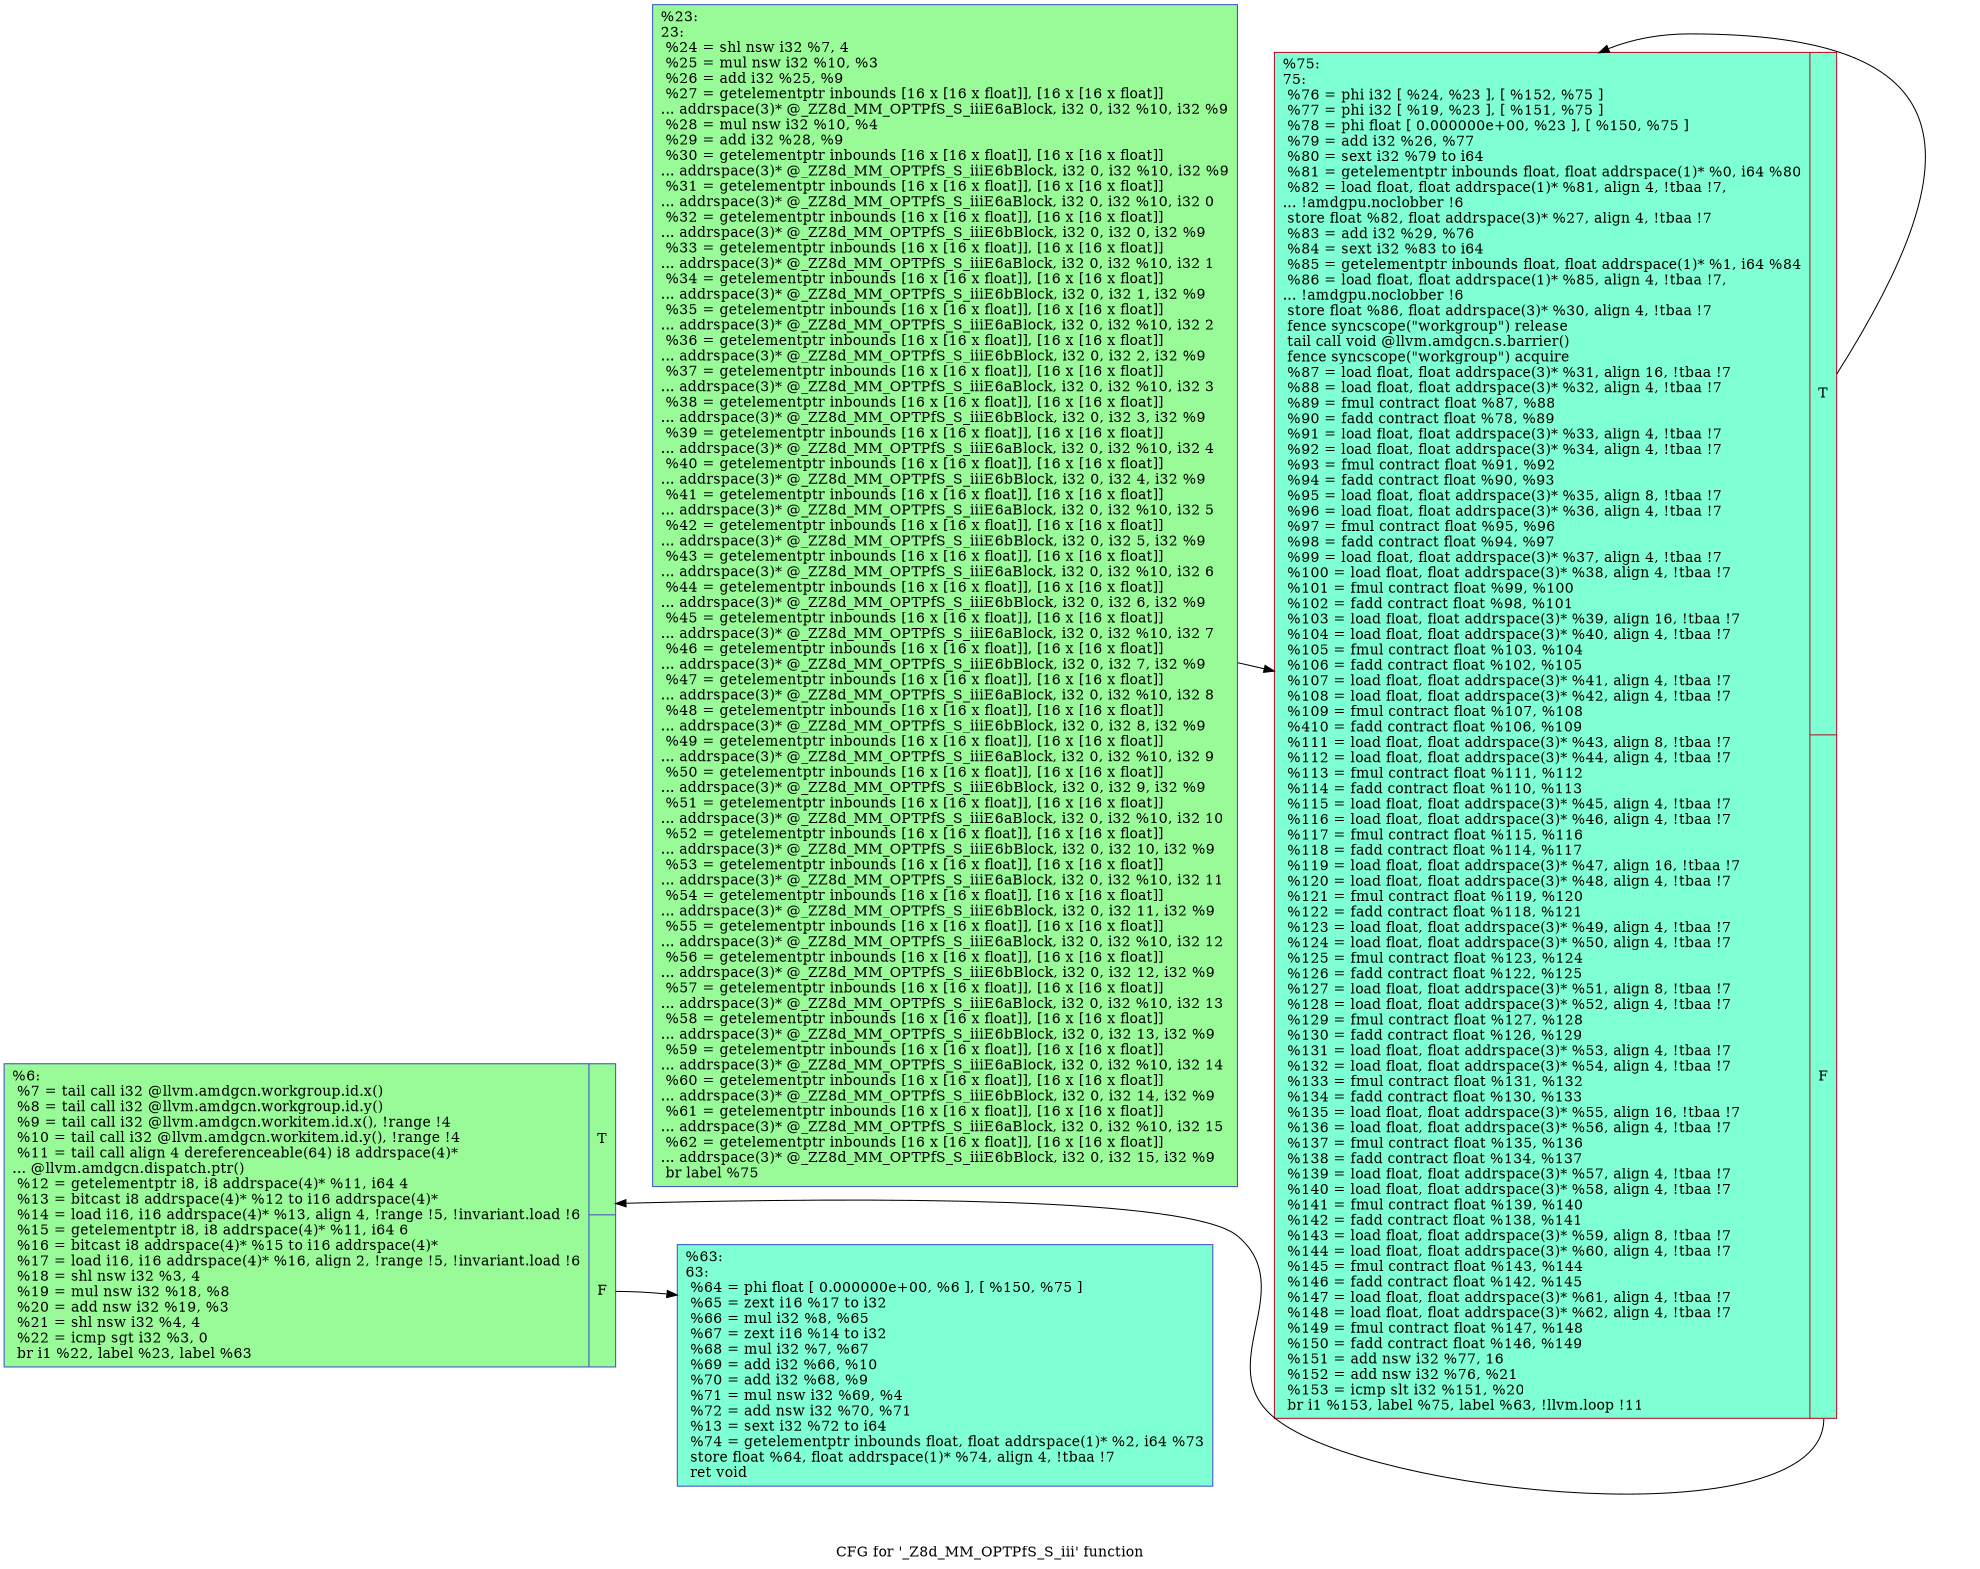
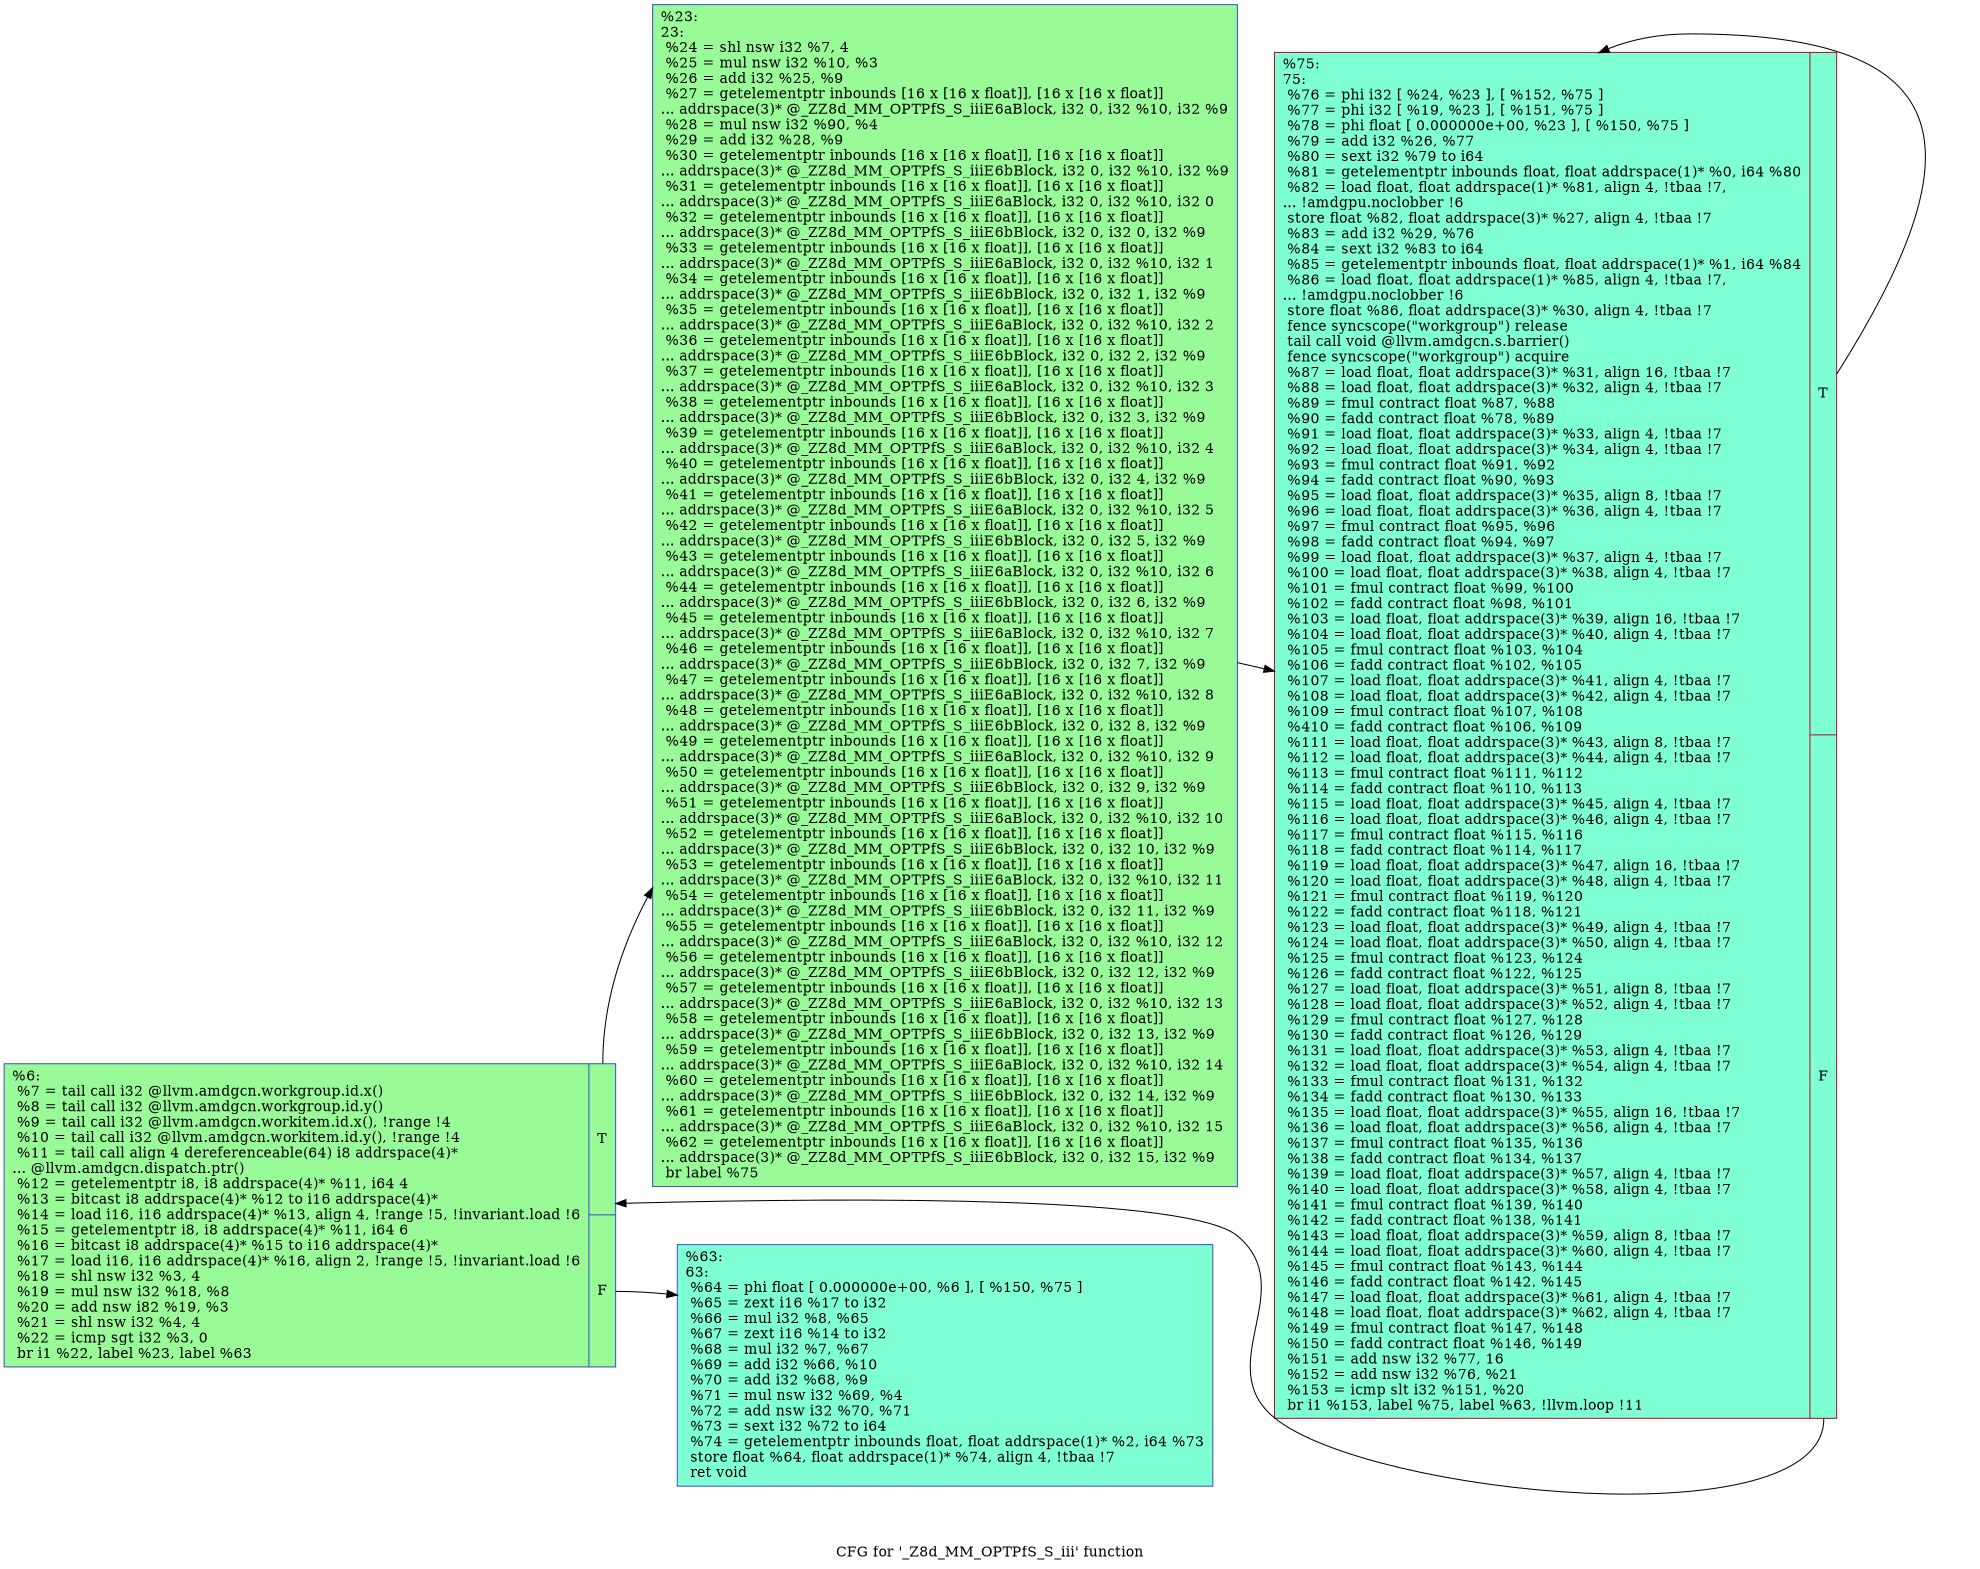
(770, 125) -> (770, 125)
none -> (615, 978)
(121, 1307) -> (121, 1307)
(786, 1427) -> (786, 1427)
